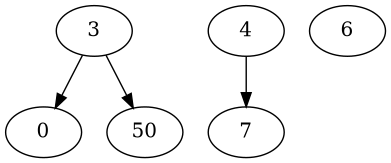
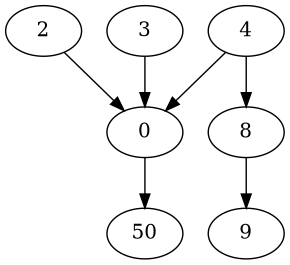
none -> (44, 31)
(348, 31) -> none
(116, 75) -> (145, 176)
none -> (201, 77)
(246, 132) -> (246, 132)
none -> (246, 234)
